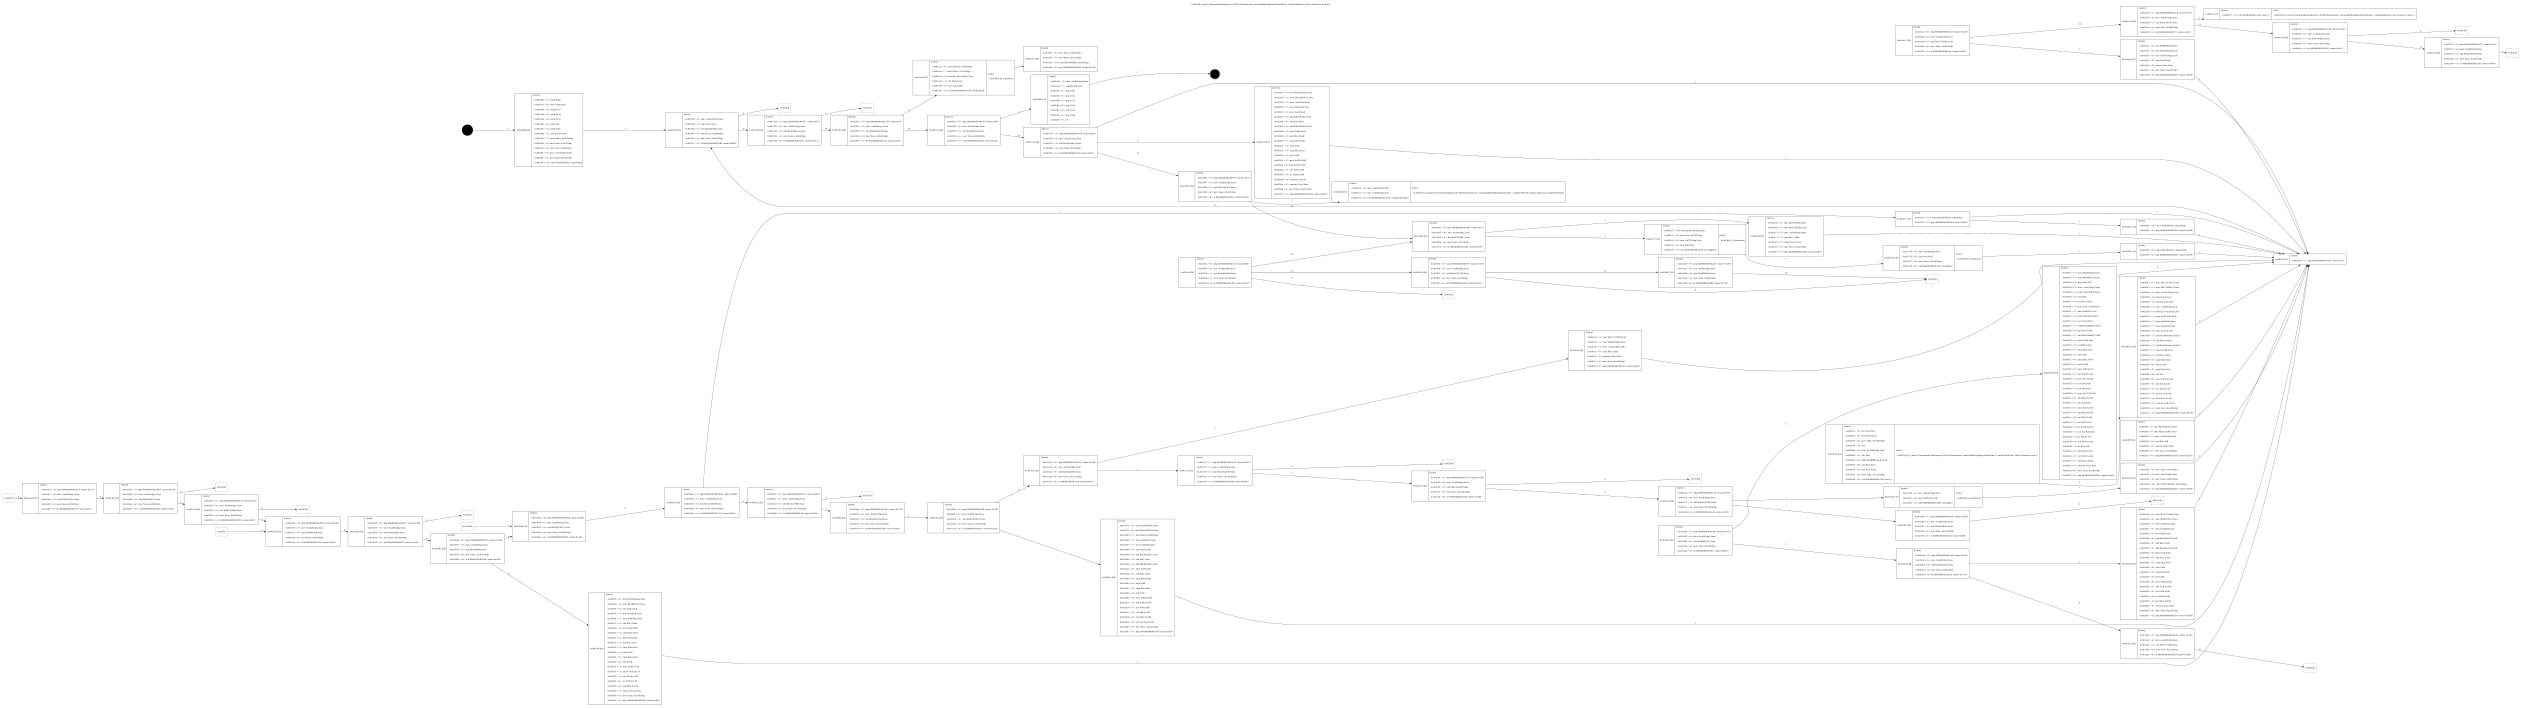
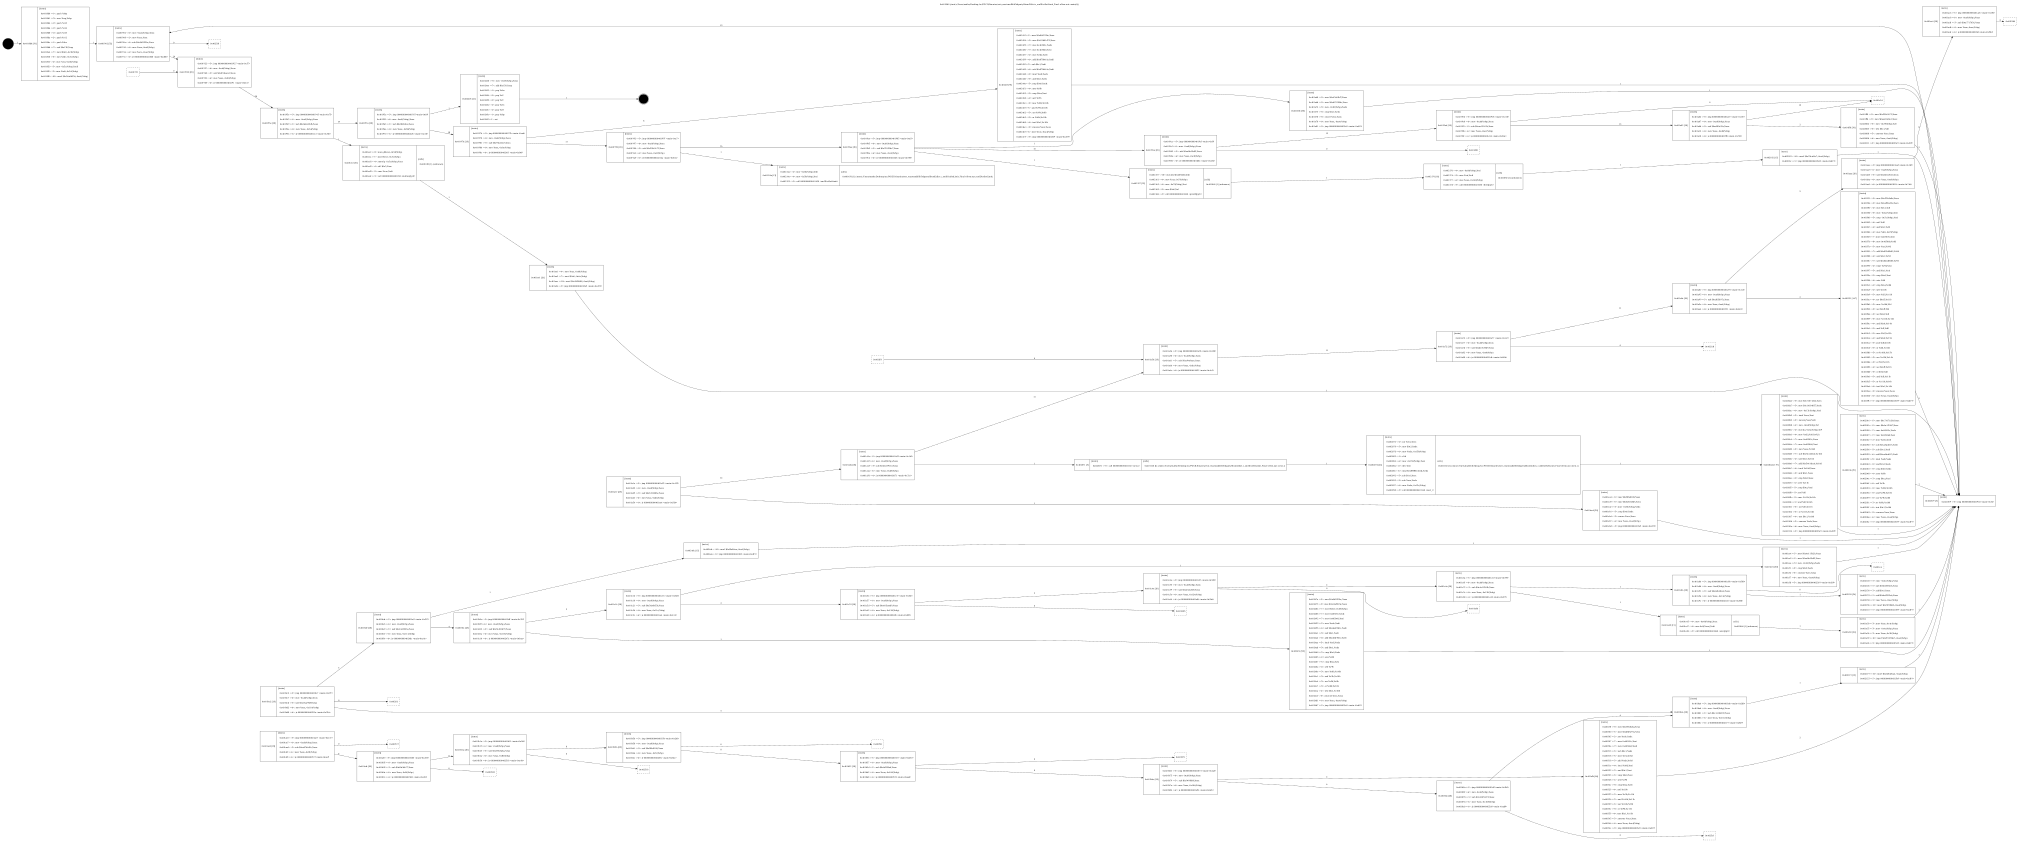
(2401, 33) -> (1013, 360)
(1743, 84) -> (1282, 392)
(840, 111) -> (158, 72)
none -> (1793, 126)
(2044, 223) -> (556, 587)
(1331, 254) -> (1028, 150)
none -> (1591, 323)
none -> (1326, 465)
(18, 498) -> (360, 745)
(743, 503) -> (1002, 712)
(492, 526) -> (1601, 839)
(246, 532) -> (776, 745)
(2044, 564) -> none
none -> (1878, 594)
